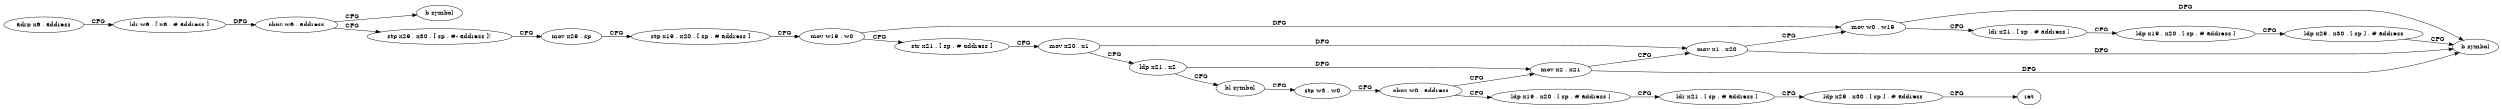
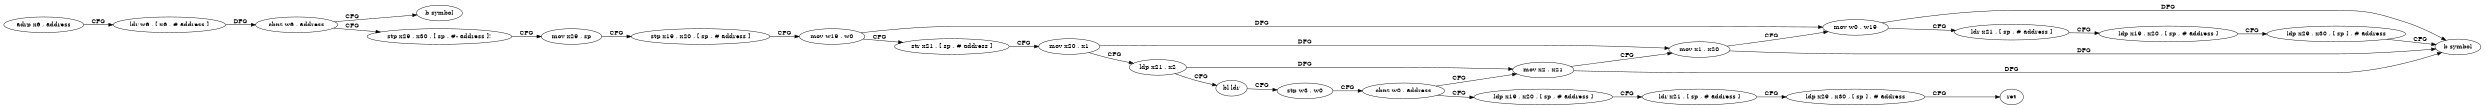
(1240, 88) -> (1232, 88)
